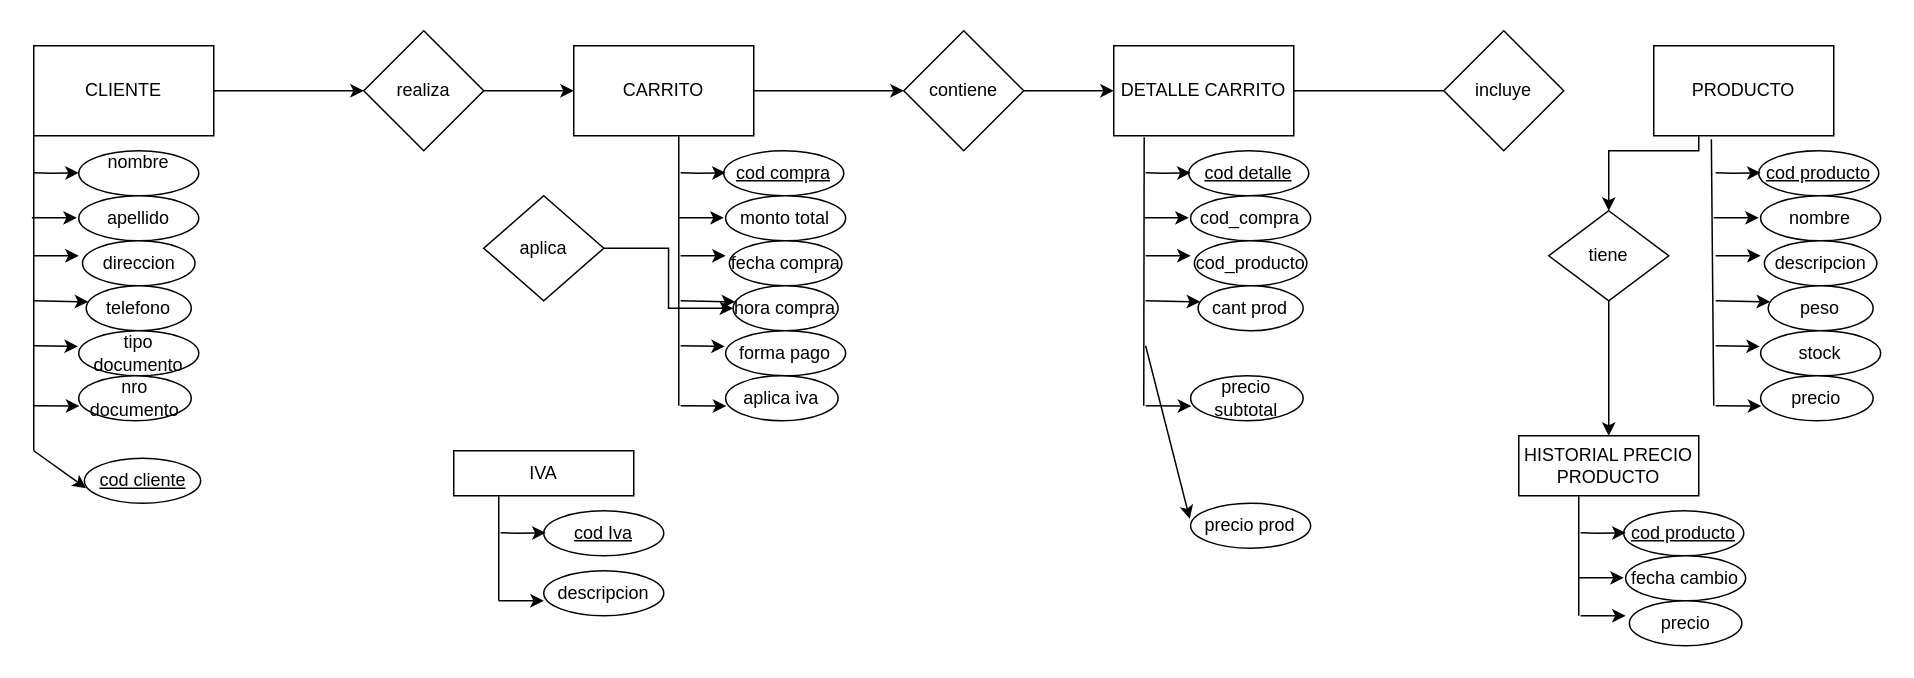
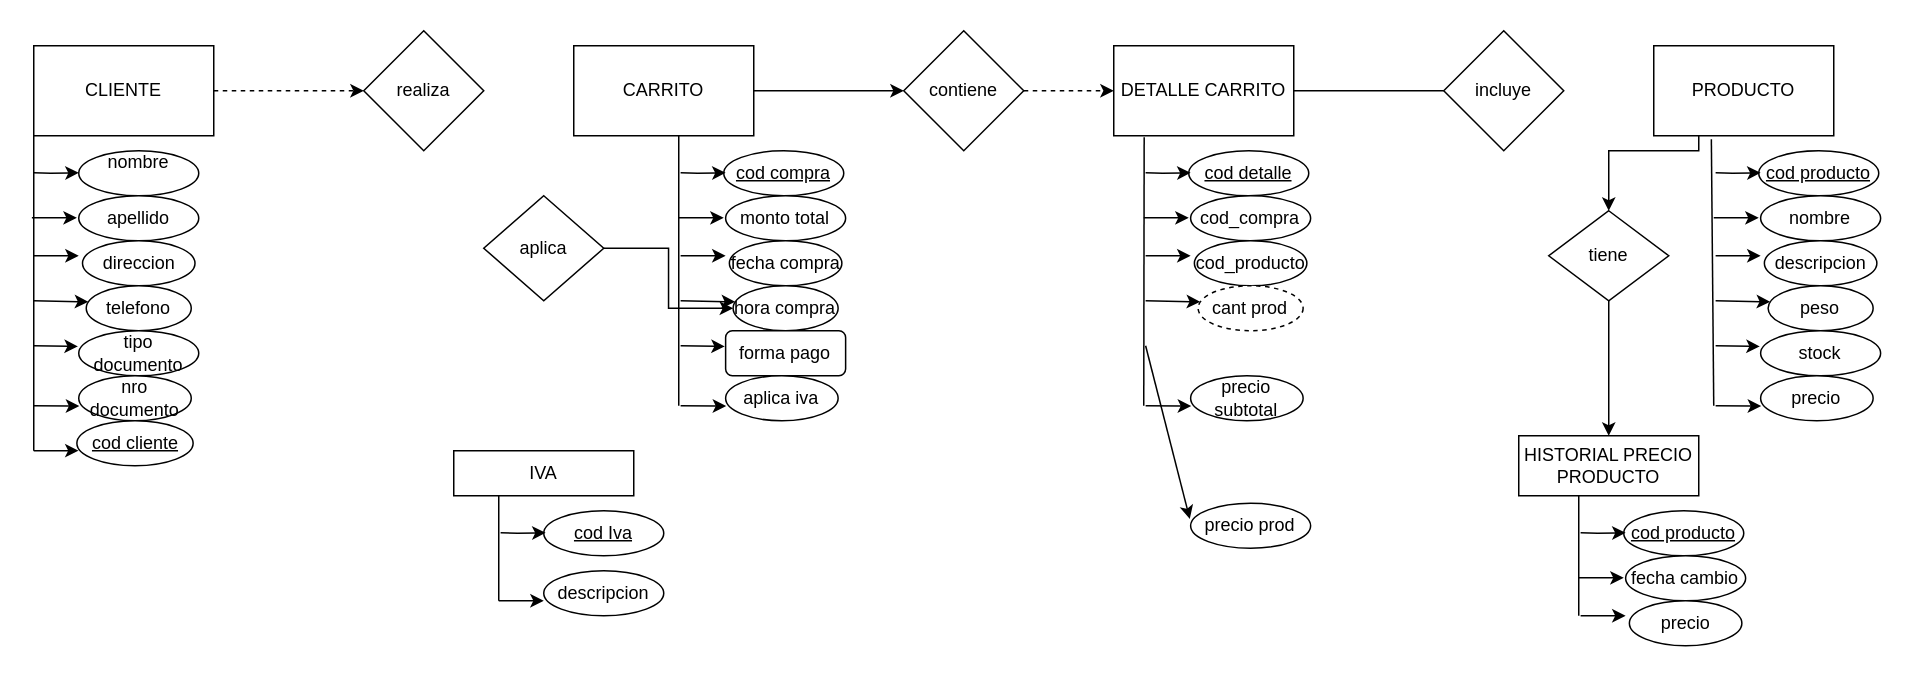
(283, 91) -> (283, 91)
(524, 91) -> none
(1065, 91) -> (1065, 91)
(1251, 308) -> (1251, 308)
(786, 353) -> (786, 353)
(143, 481) -> (135, 443)
